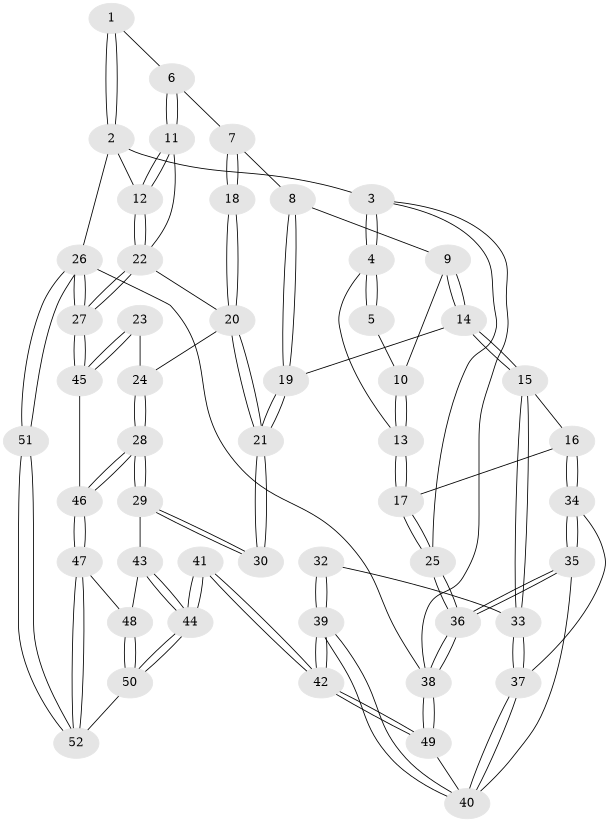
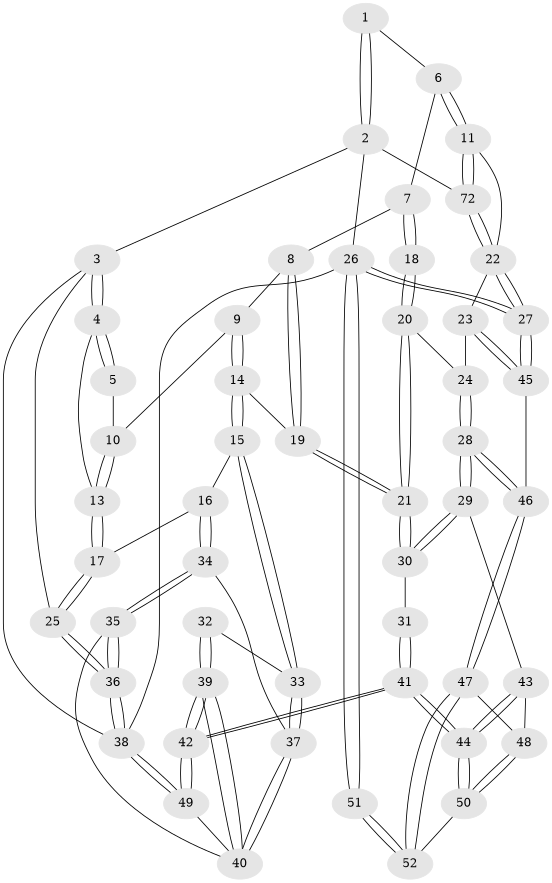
(140, 200) -> (468, 200)
(186, 290) -> (479, 290)
none -> (405, 622)
